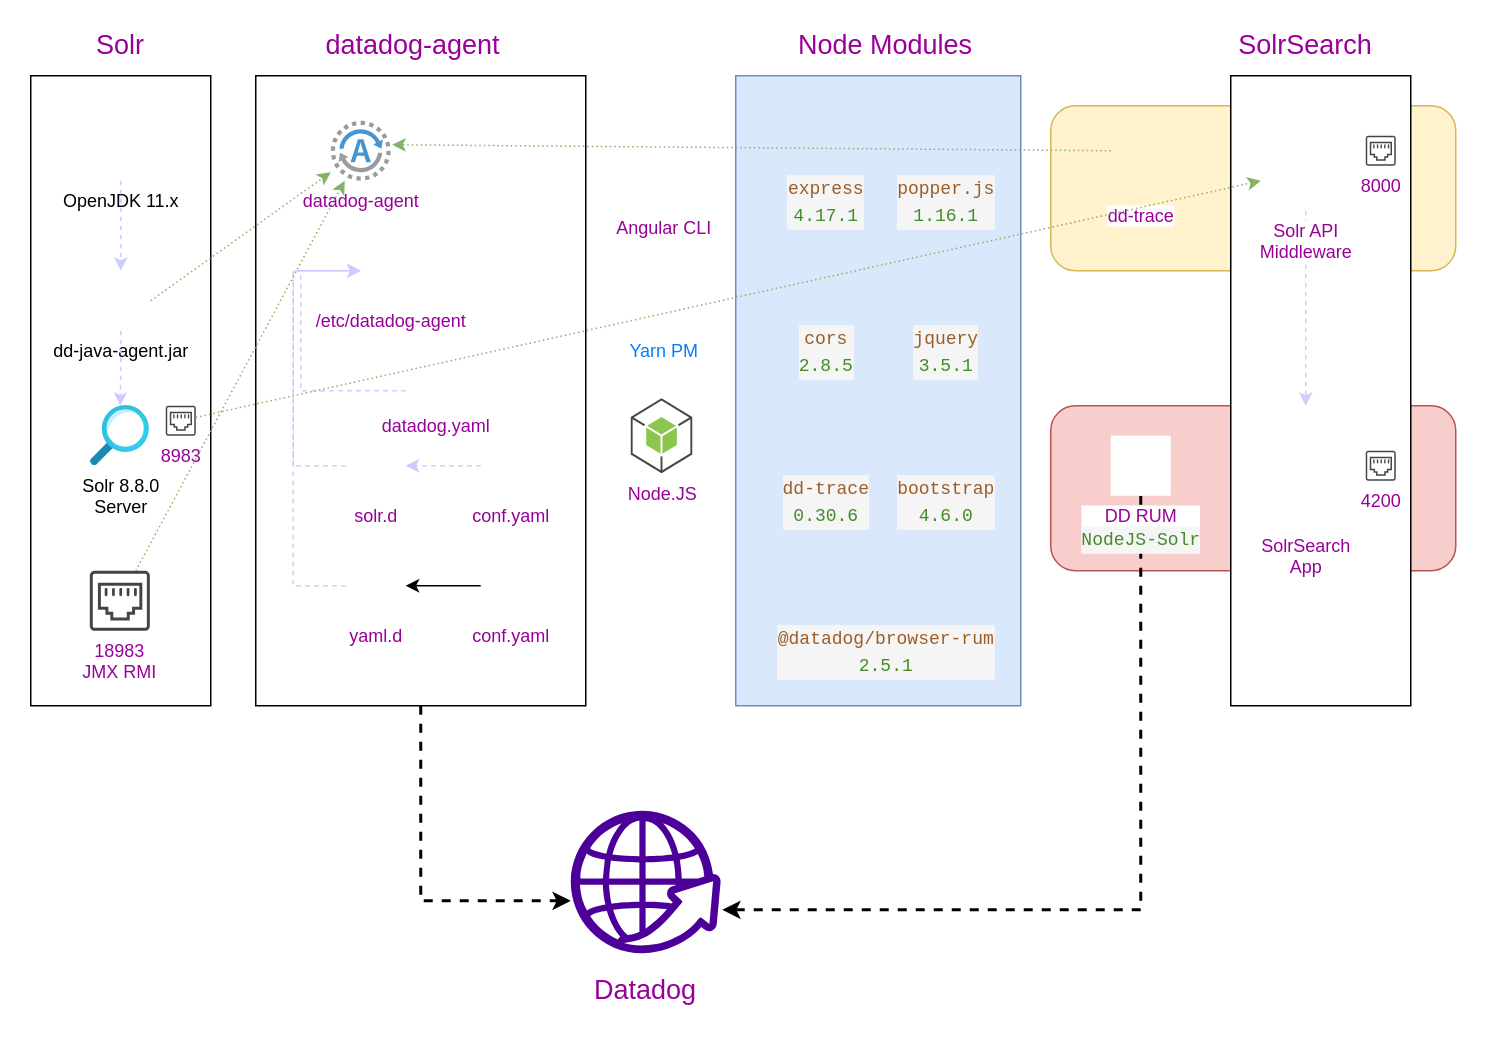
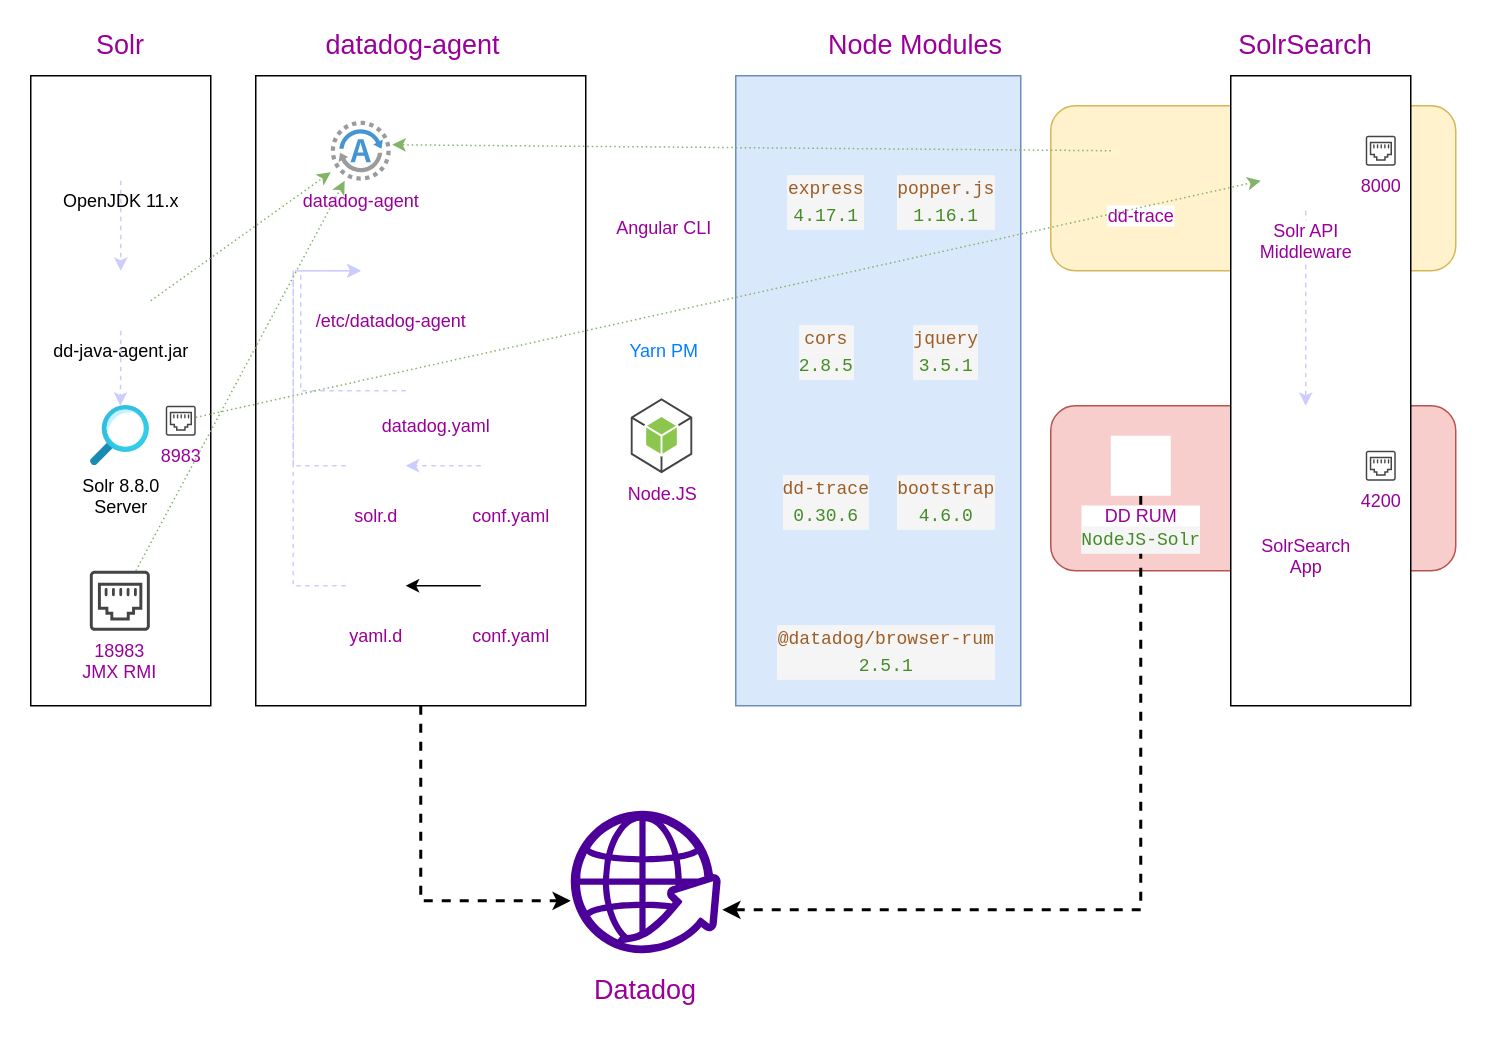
(886, 46) -> (916, 46)
